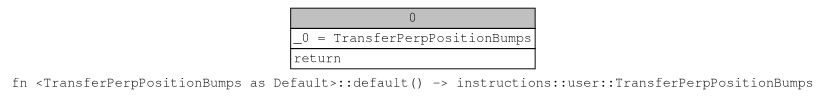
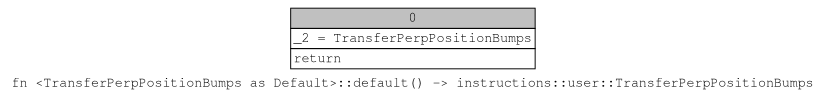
(413, 38) -> (413, 38)
